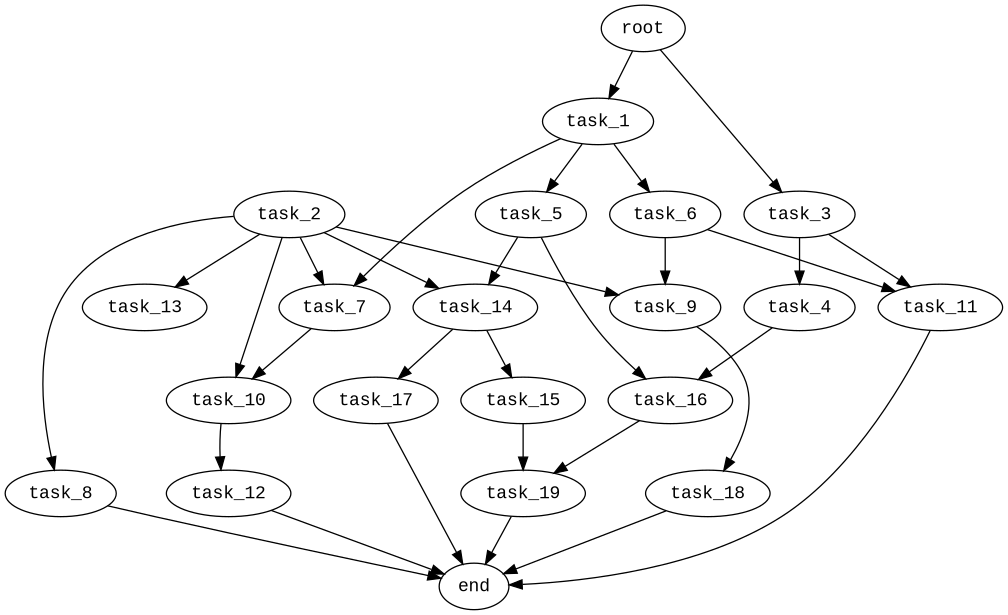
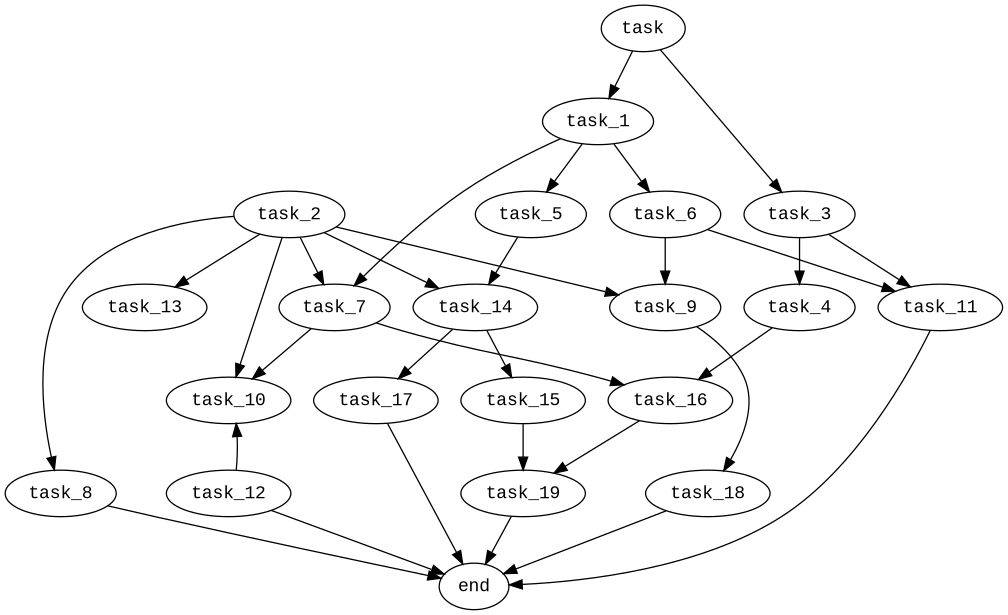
(643, 28) -> (643, 28)
(582, 309) -> (487, 352)
(220, 440) -> (237, 453)
